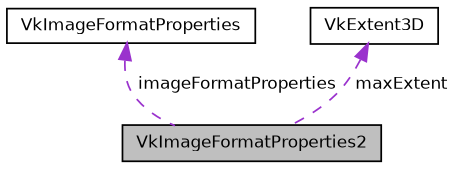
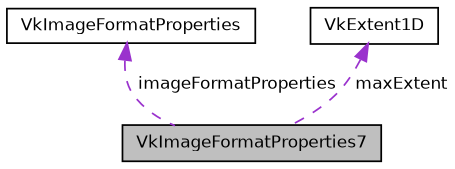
(374, 26) -> (374, 26)
(252, 143) -> (252, 143)
